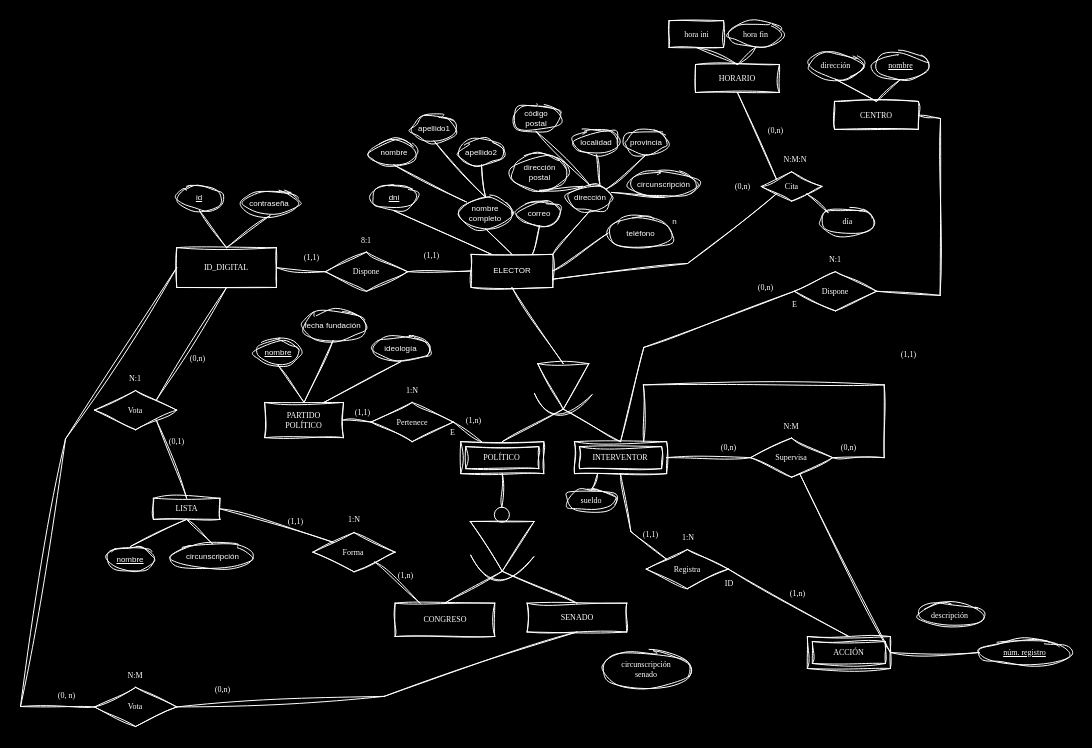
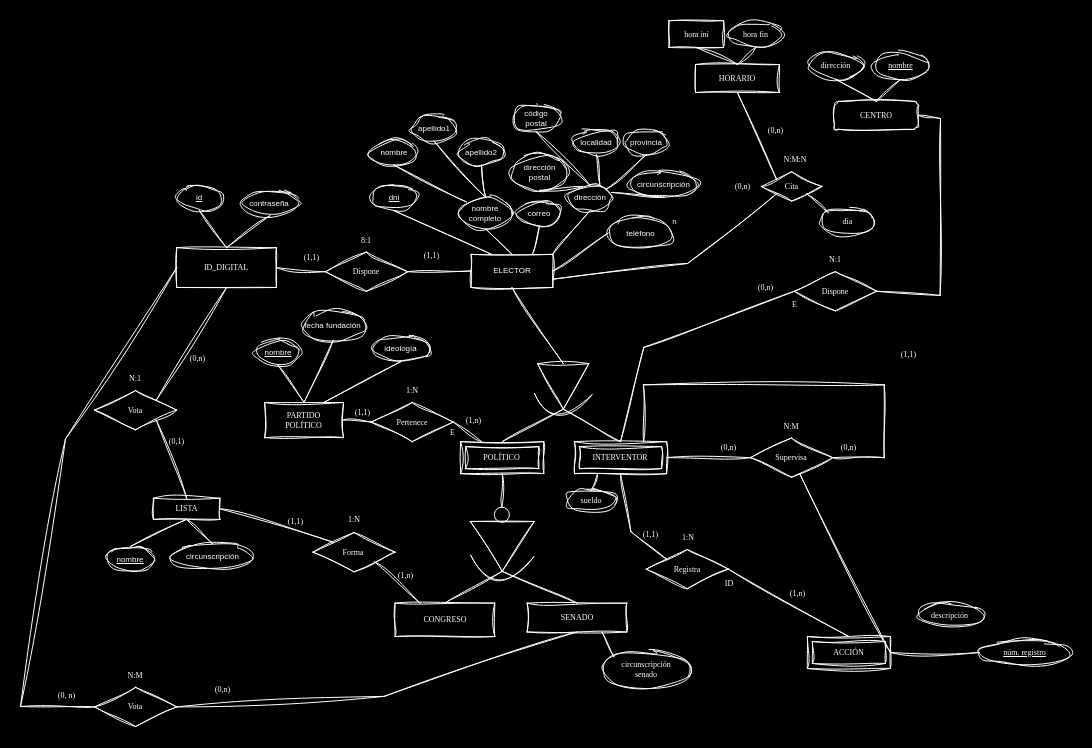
(876, 115) -> (876, 115)
none -> (608, 645)
